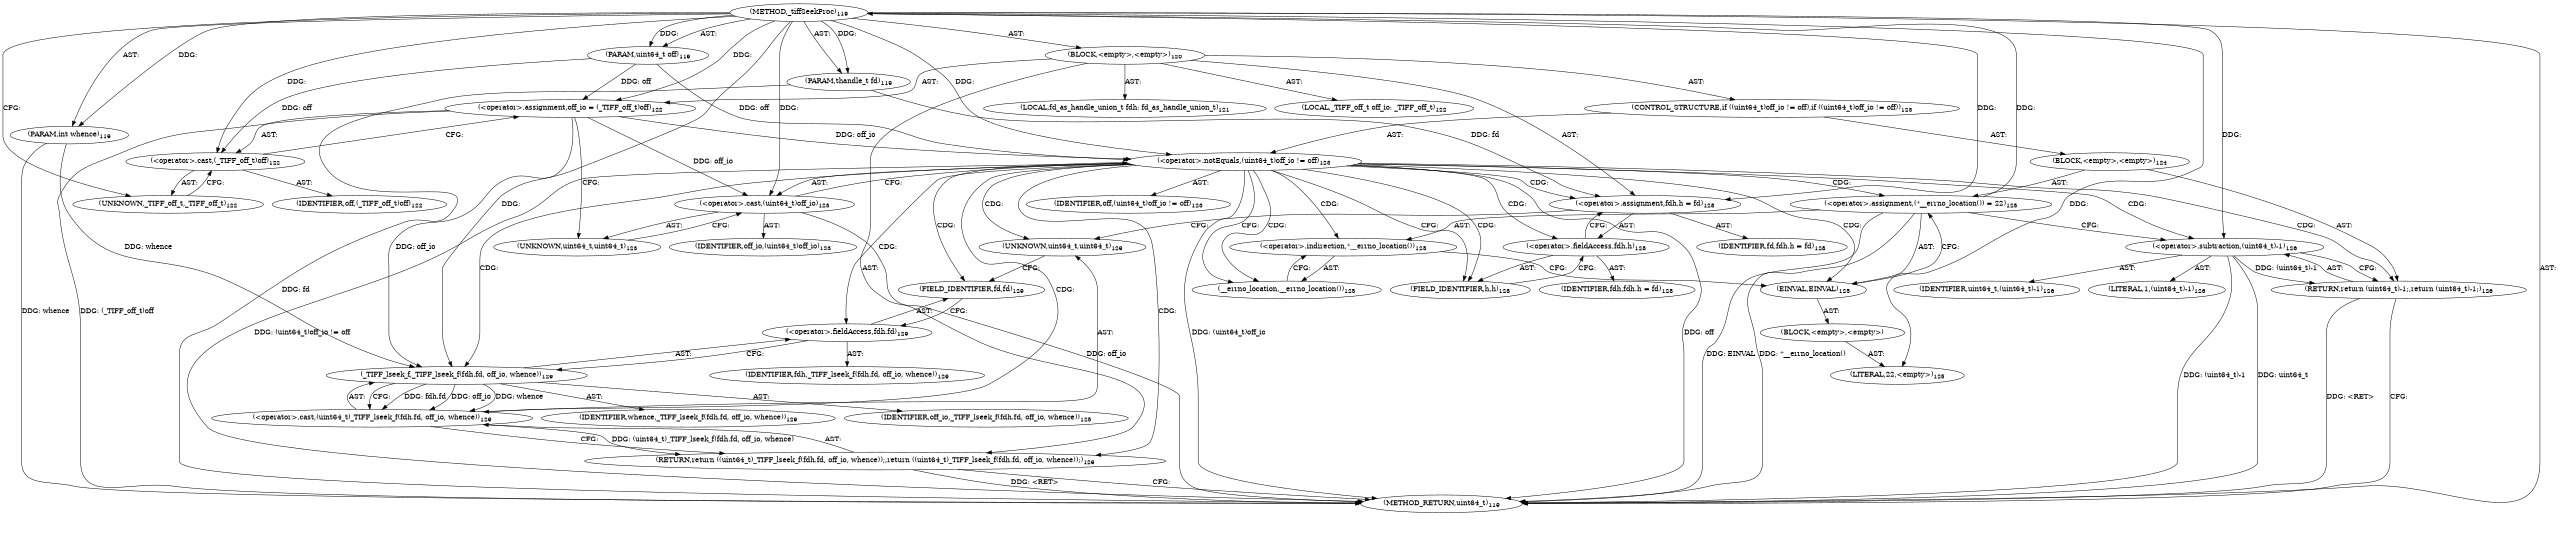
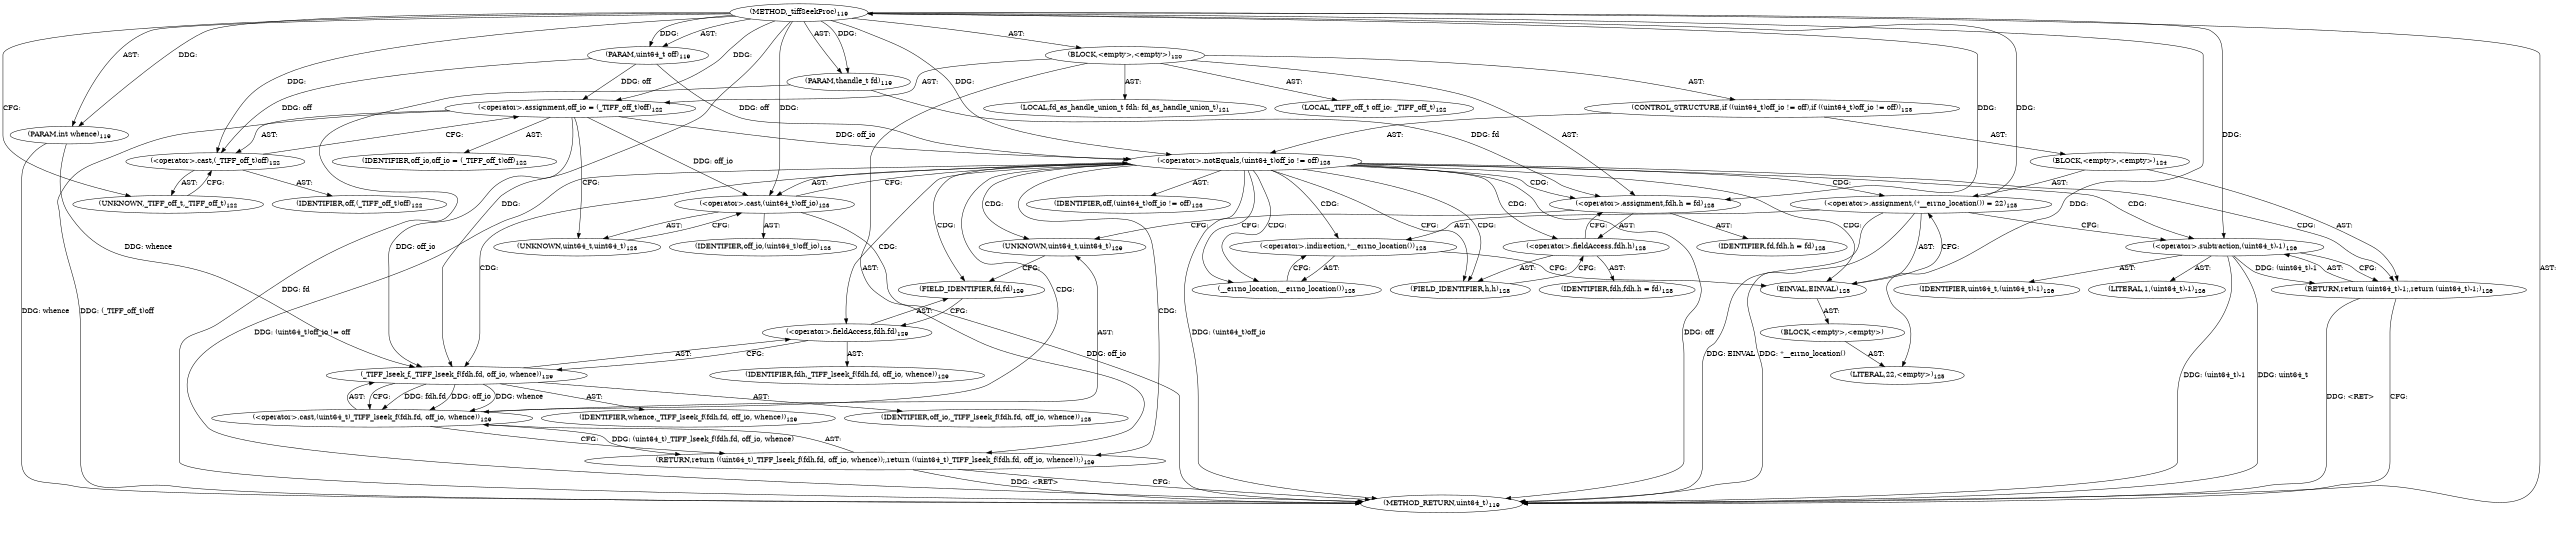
none -> (444, 162)
